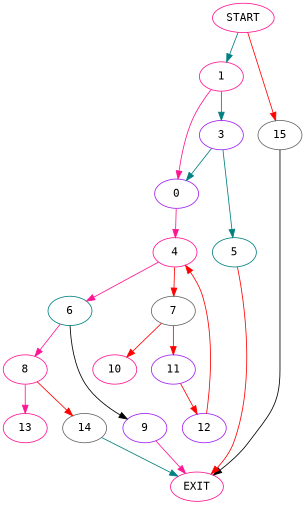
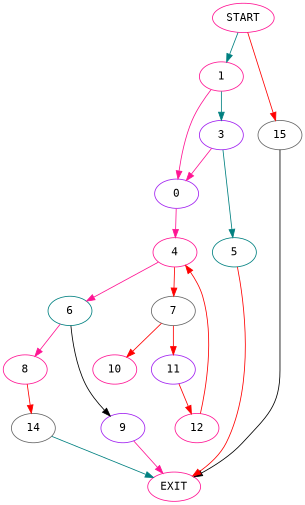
(202, 161) -> (202, 161)
(25, 428) -> none
(204, 428) -> (197, 428)
